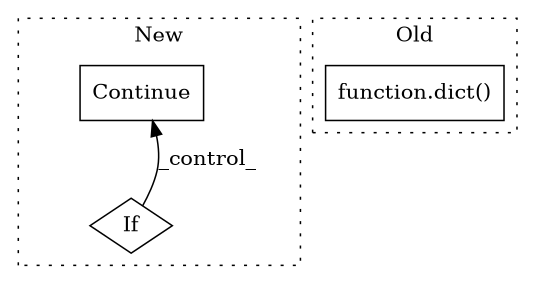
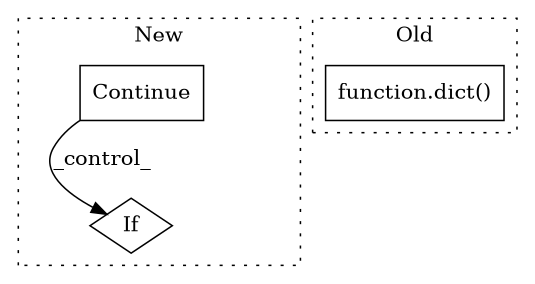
(157, 172) -> (51, 168)
